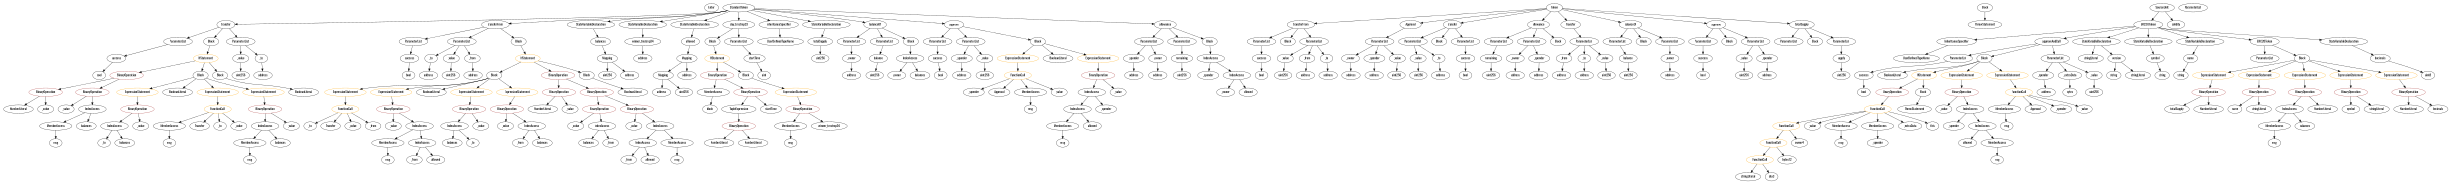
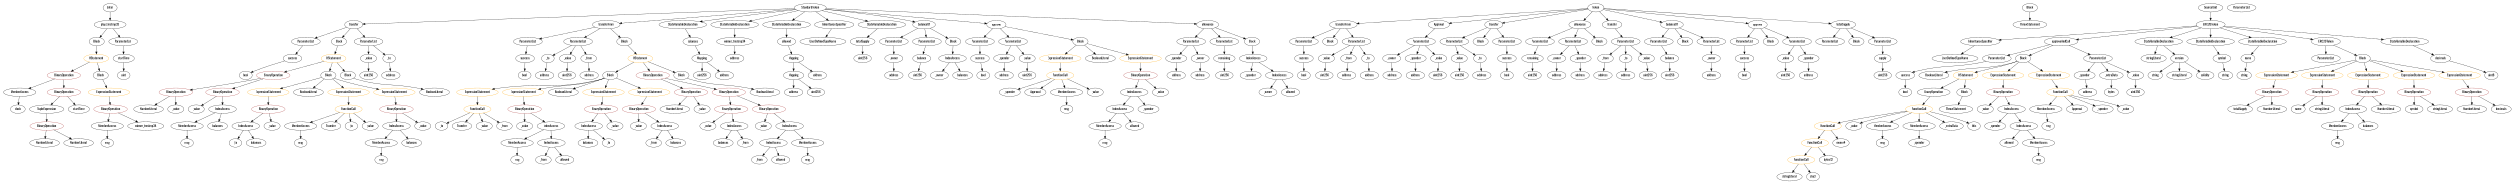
(739, 15) -> (110, 15)
(2168, 15) -> (2191, 66)
(1892, 92) -> (1934, 92)
